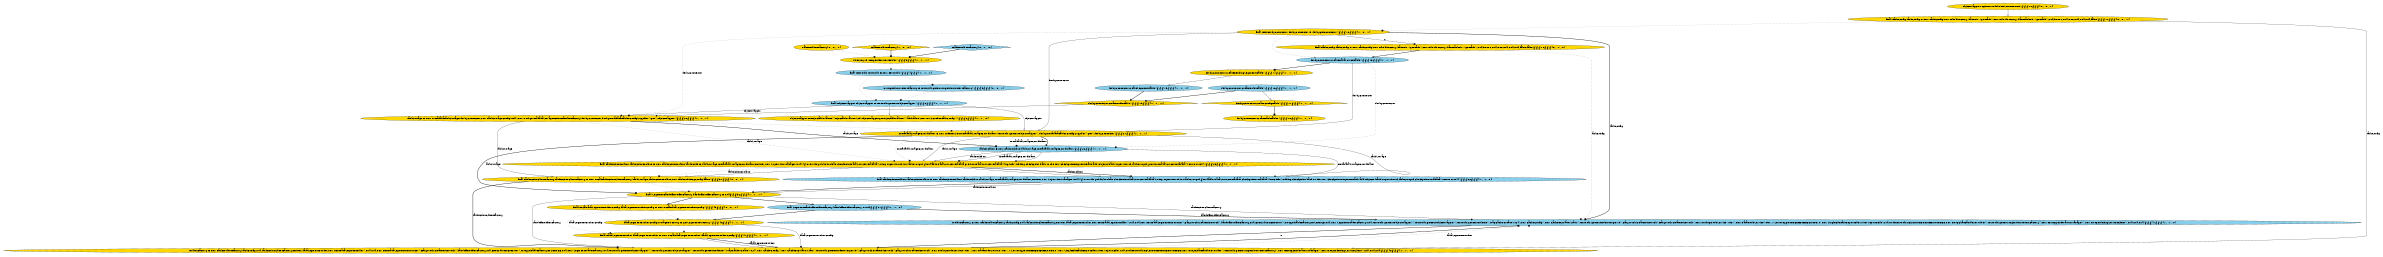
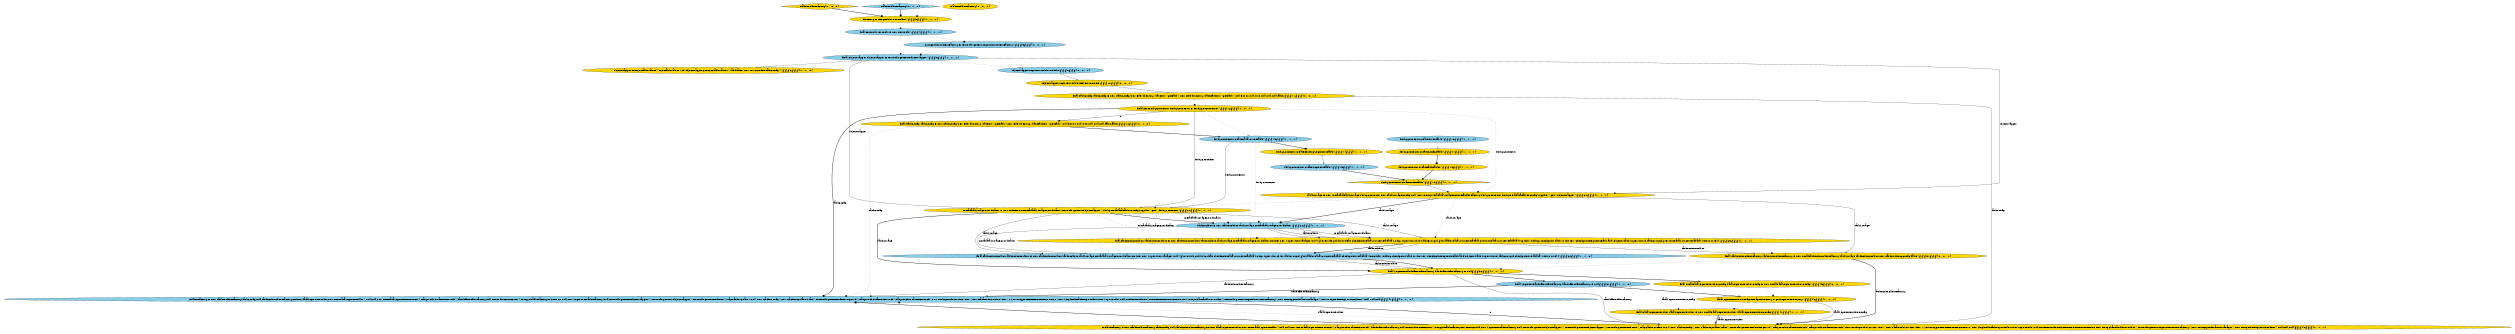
none -> (1051, 70)
(1266, 95) -> (1438, 145)
(1191, 96) -> (1428, 174)
(1274, 103) -> (1438, 152)
